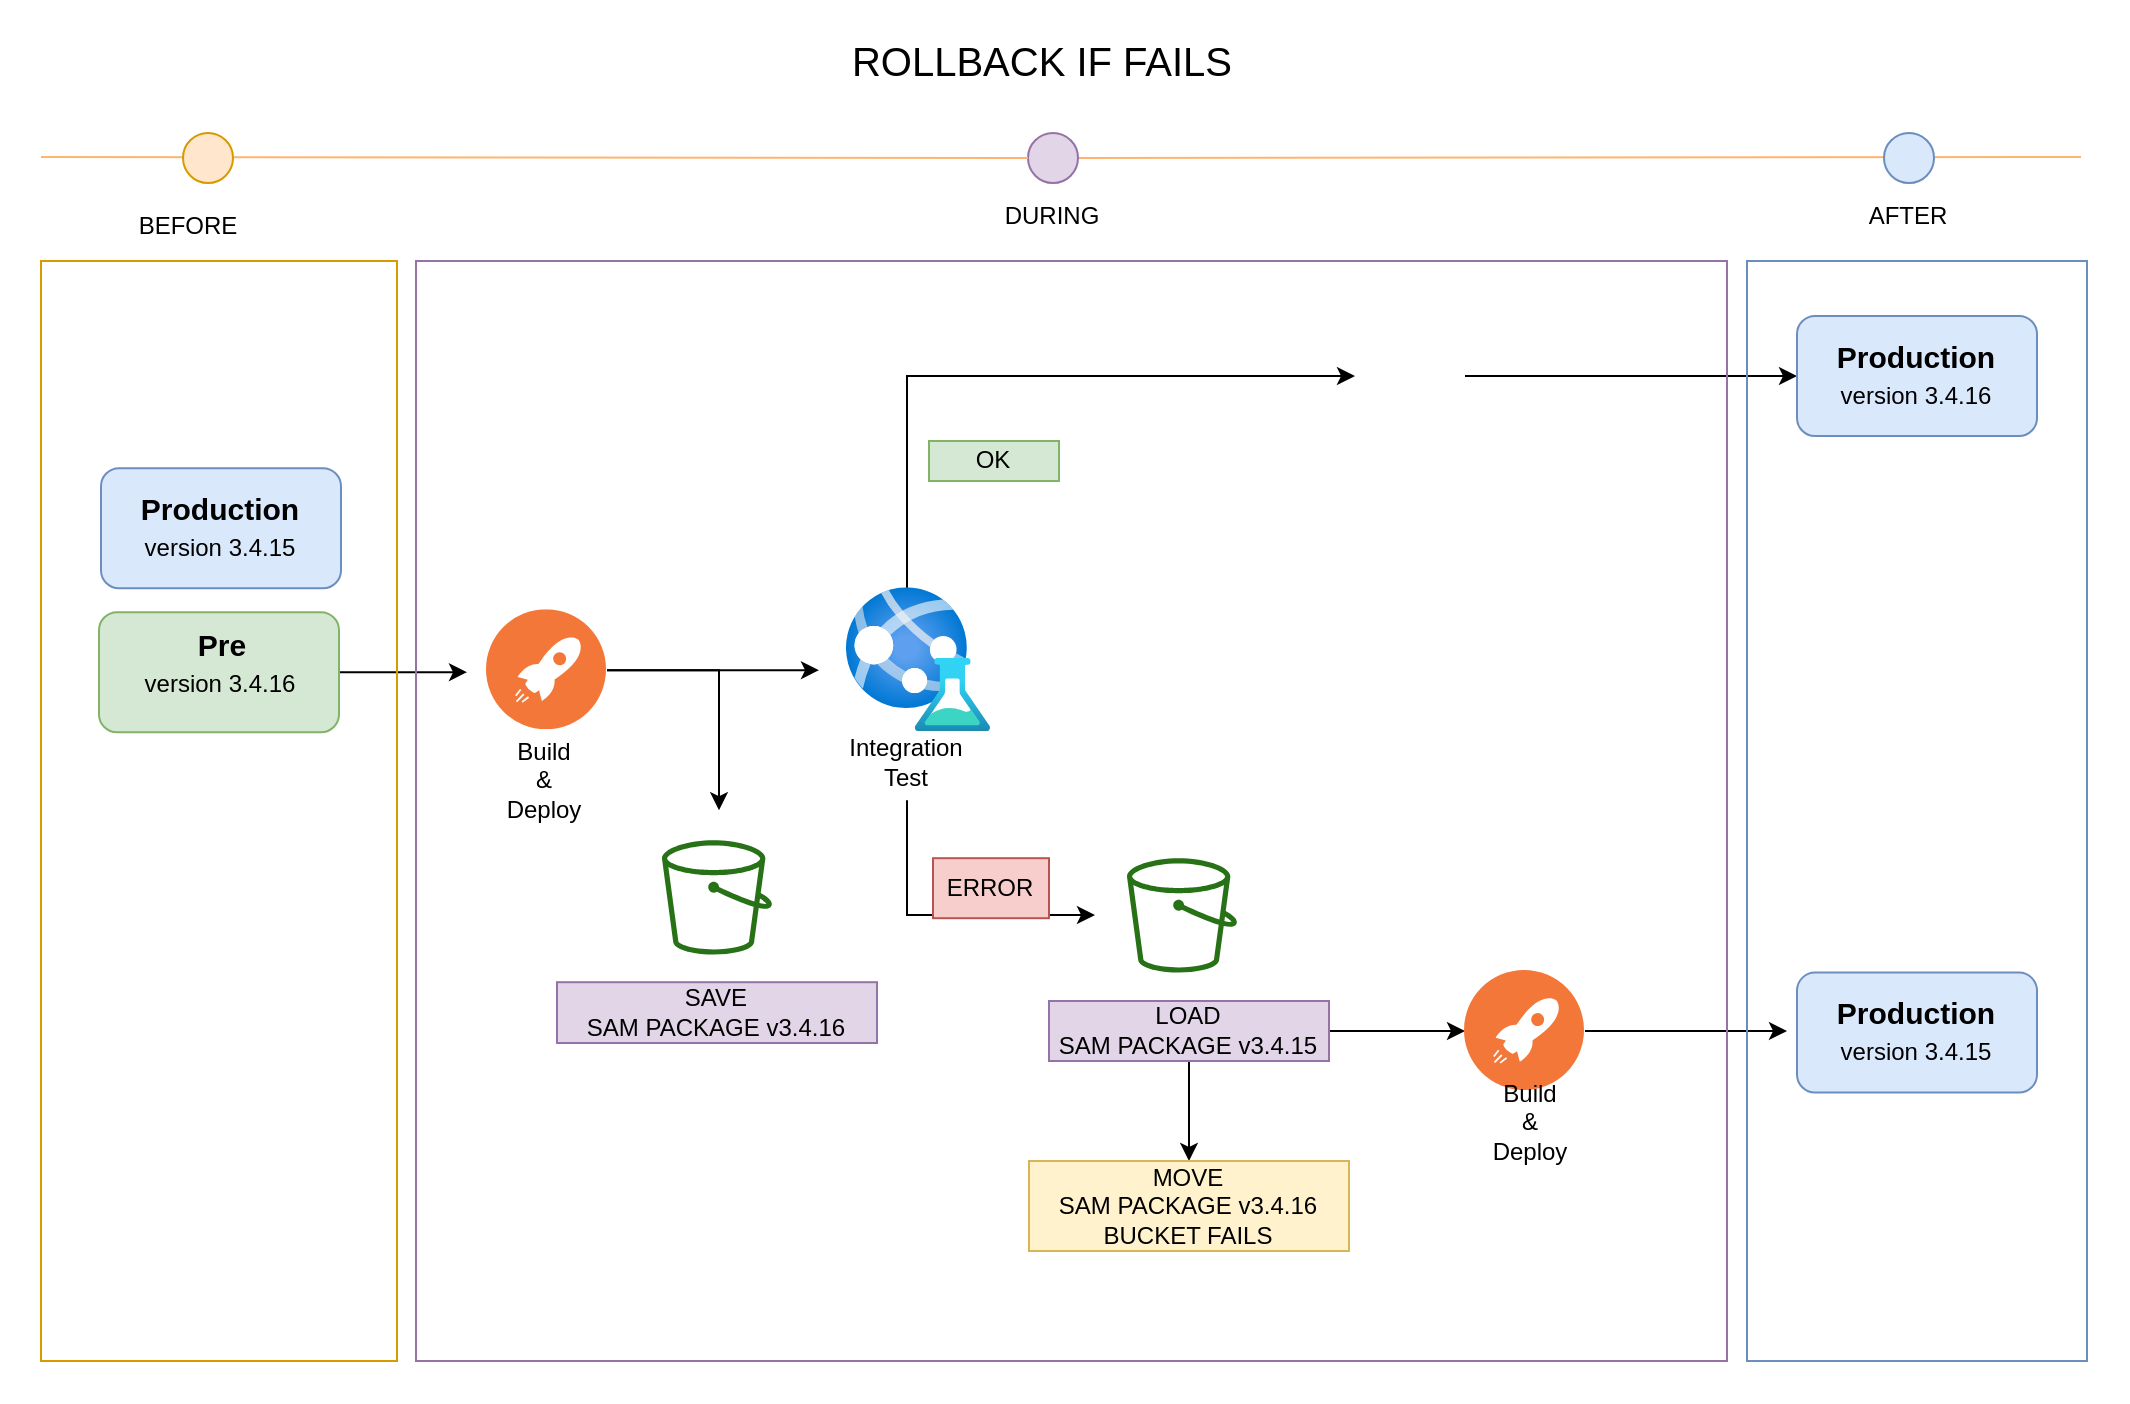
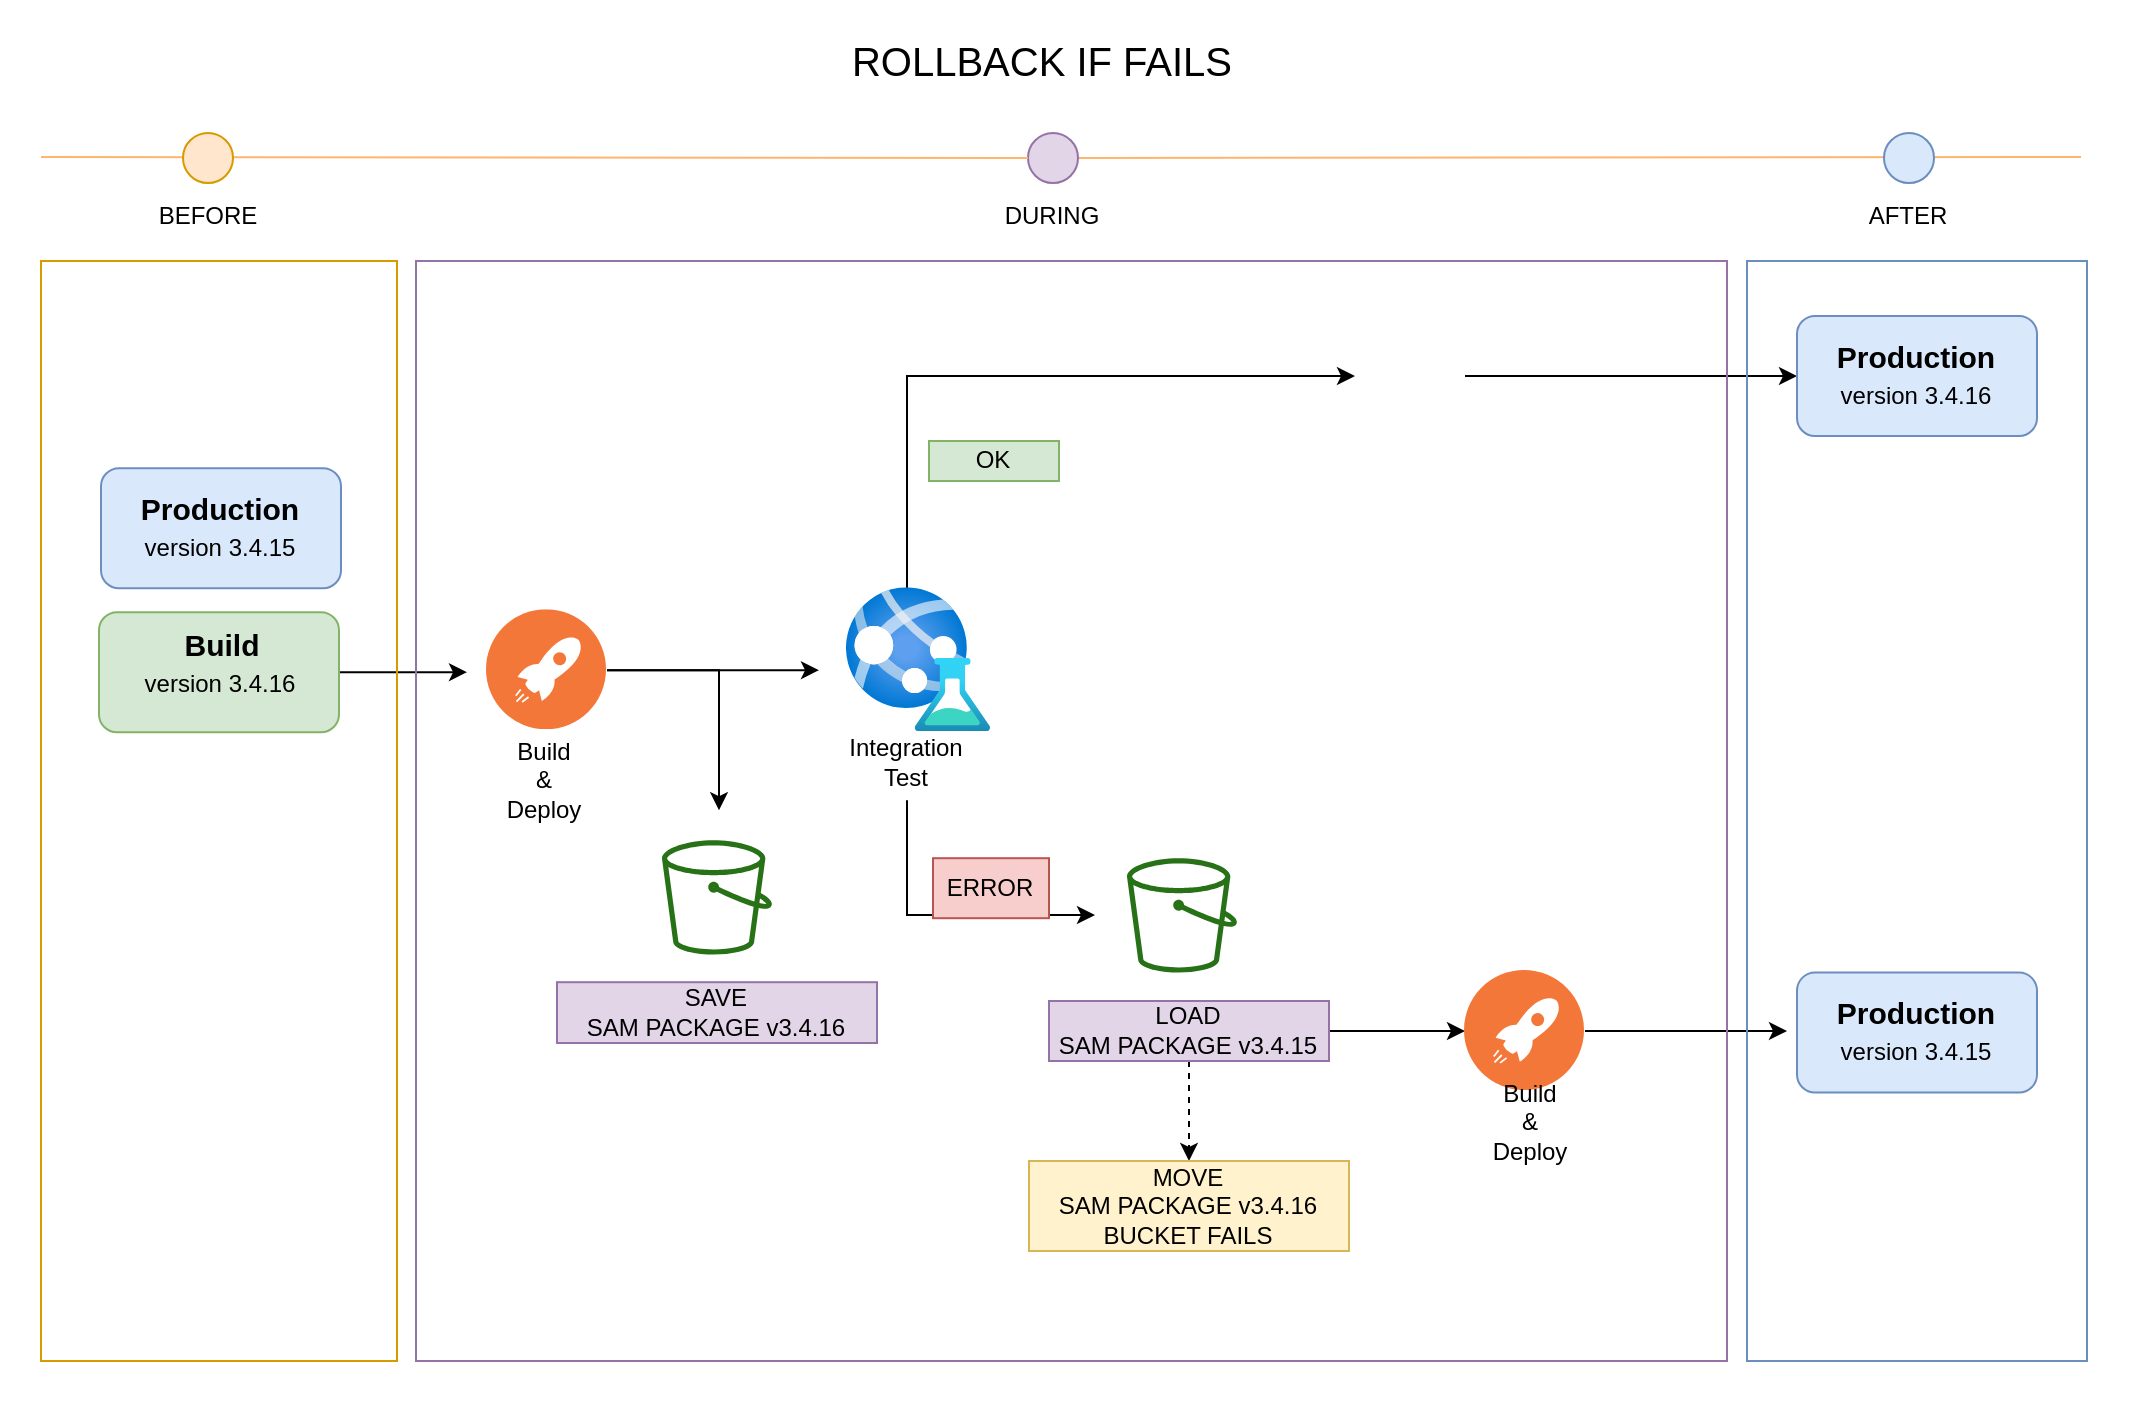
(188, 227) -> (208, 217)
(223, 645) -> (223, 645)
(1189, 1105) -> (1189, 1105)
